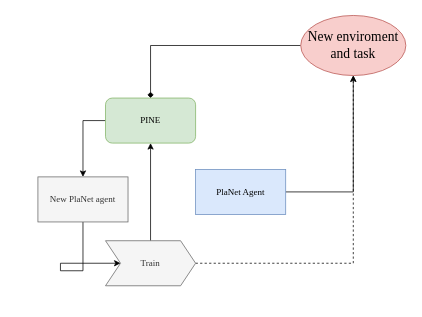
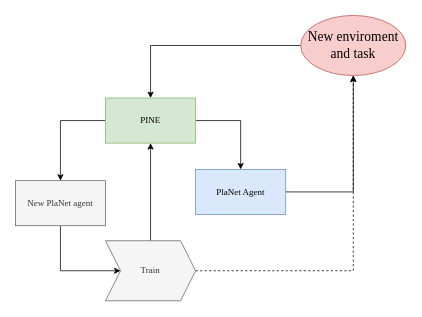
(353, 79) -> (350, 192)
(150, 91) -> (150, 91)
(150, 120) -> (150, 120)
none -> (239, 120)
(83, 199) -> (60, 203)
(150, 263) -> (150, 270)
